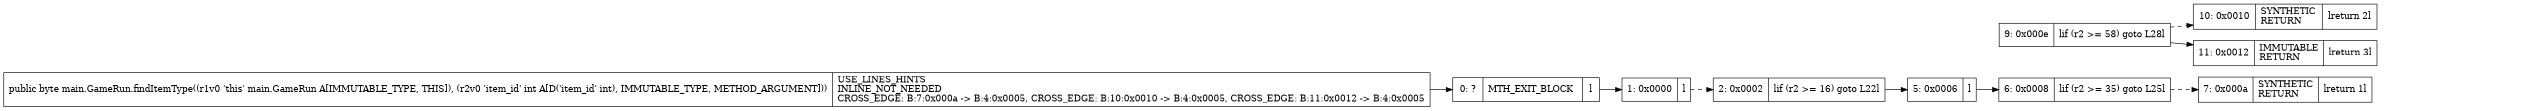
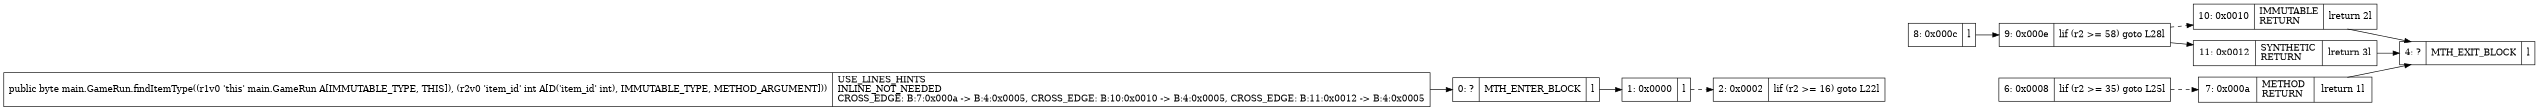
(2288, 12) -> (2289, 12)
none -> (1942, 35)
(2289, 48) -> (2288, 48)
none -> (2467, 53)
(2286, 85) -> (2284, 85)
(1531, 89) -> (1533, 89)
(1942, 90) -> none
